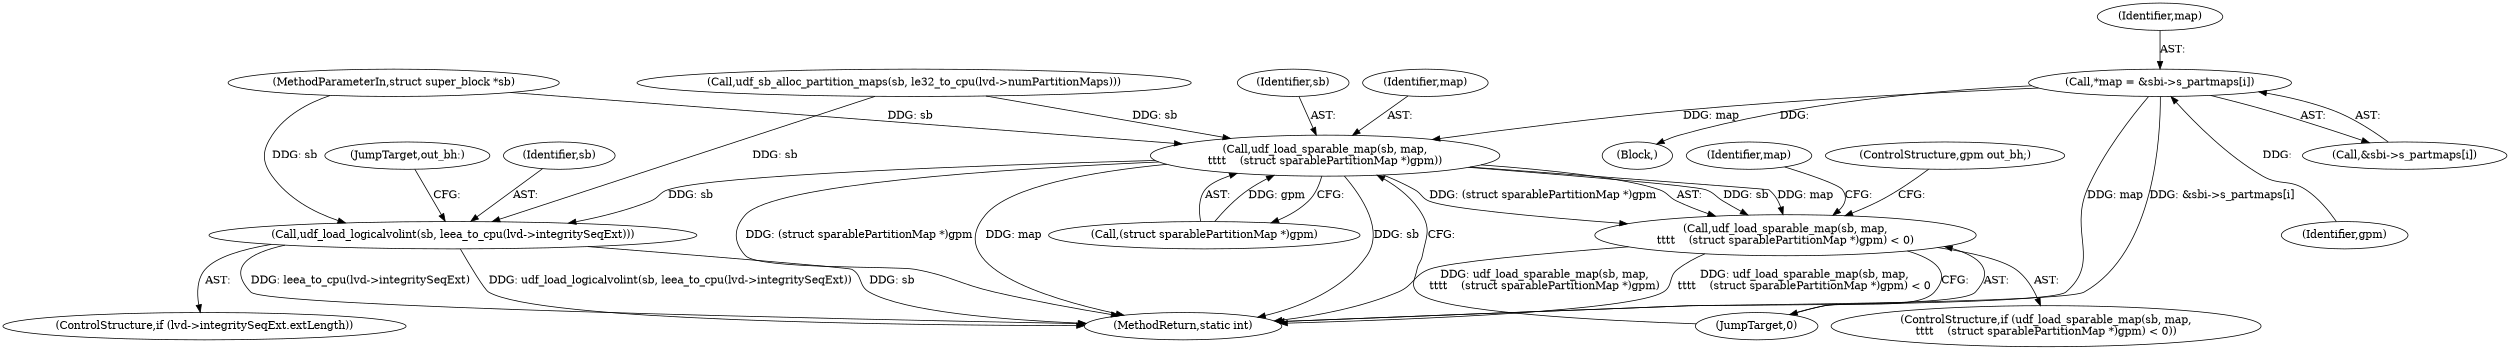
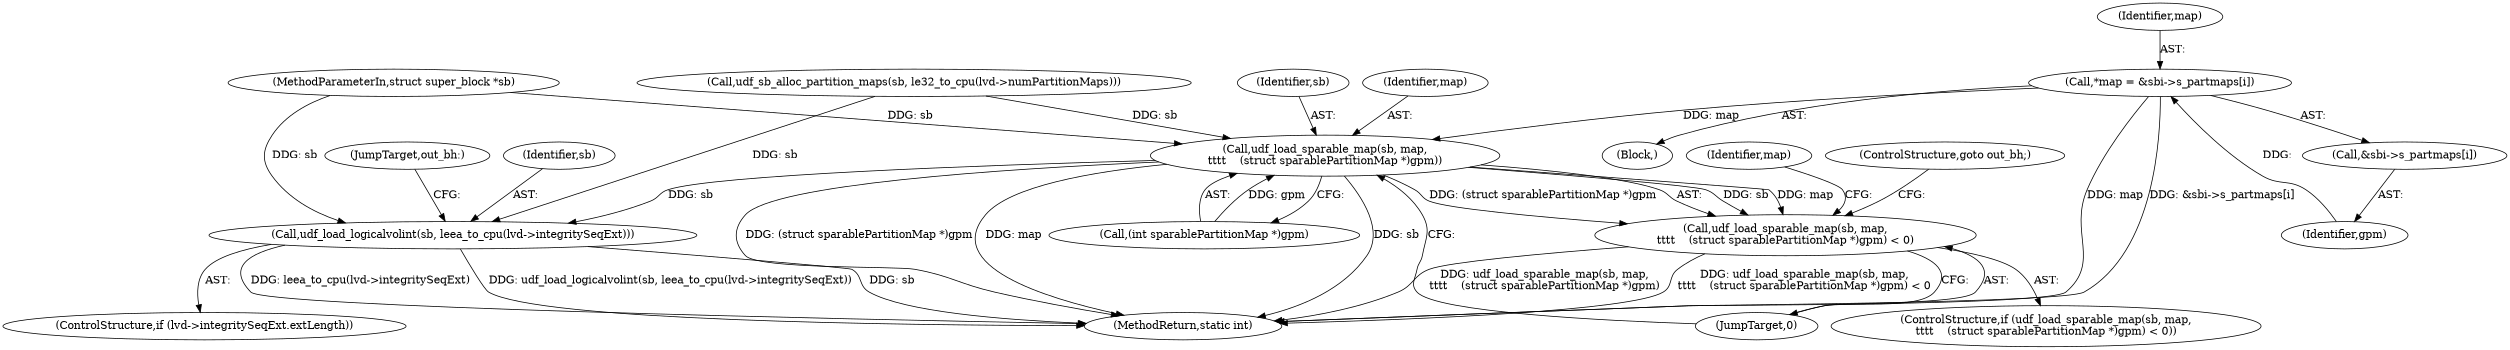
(2331, 109) -> (2377, 192)
(1796, 116) -> (1796, 116)
(1945, 156) -> (1945, 156)
(1204, 235) -> (1204, 235)
